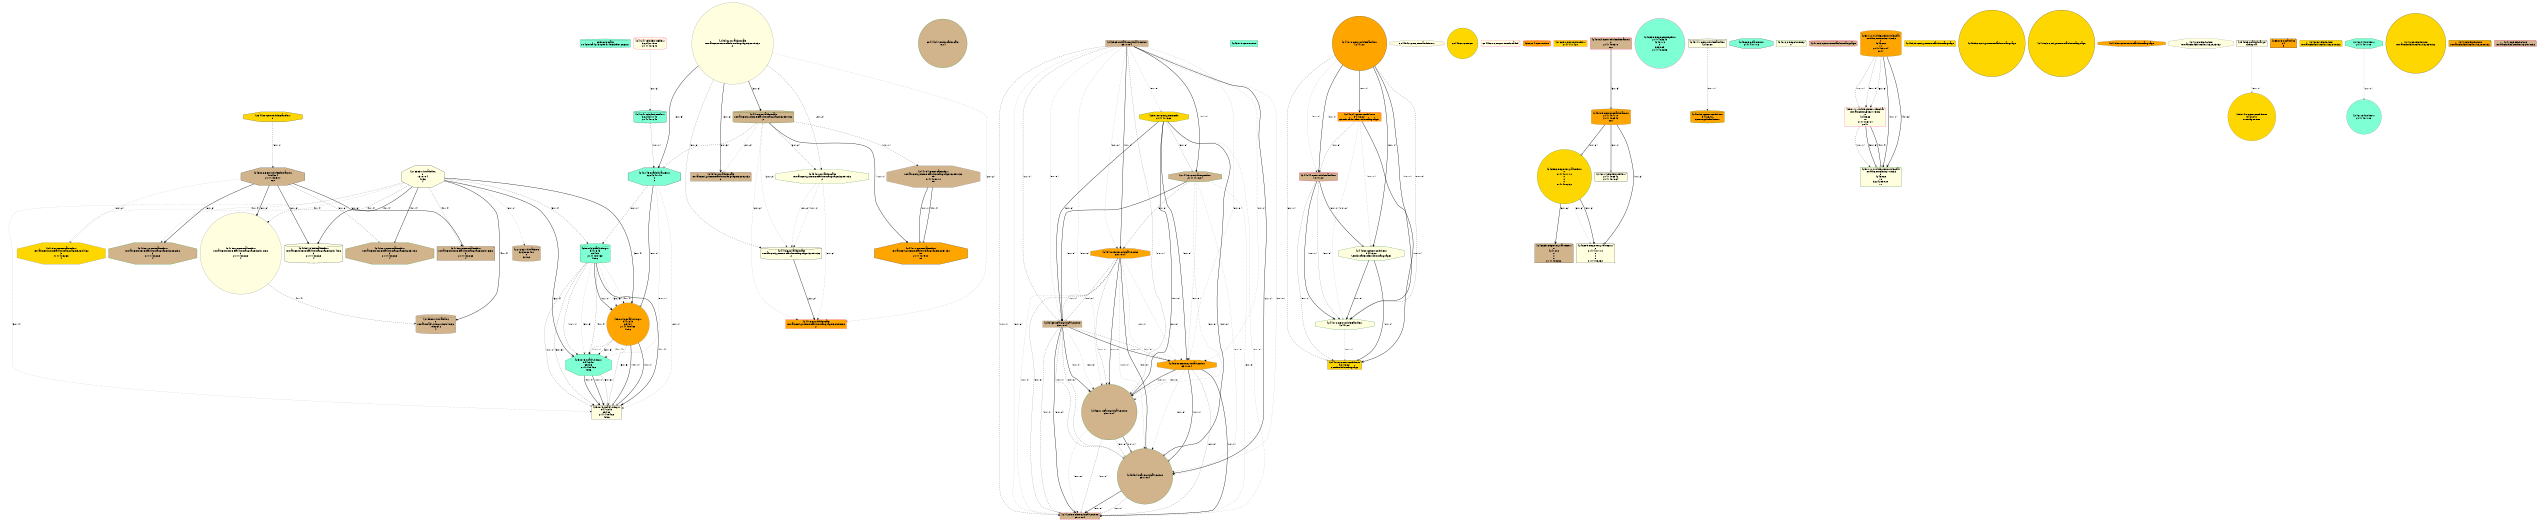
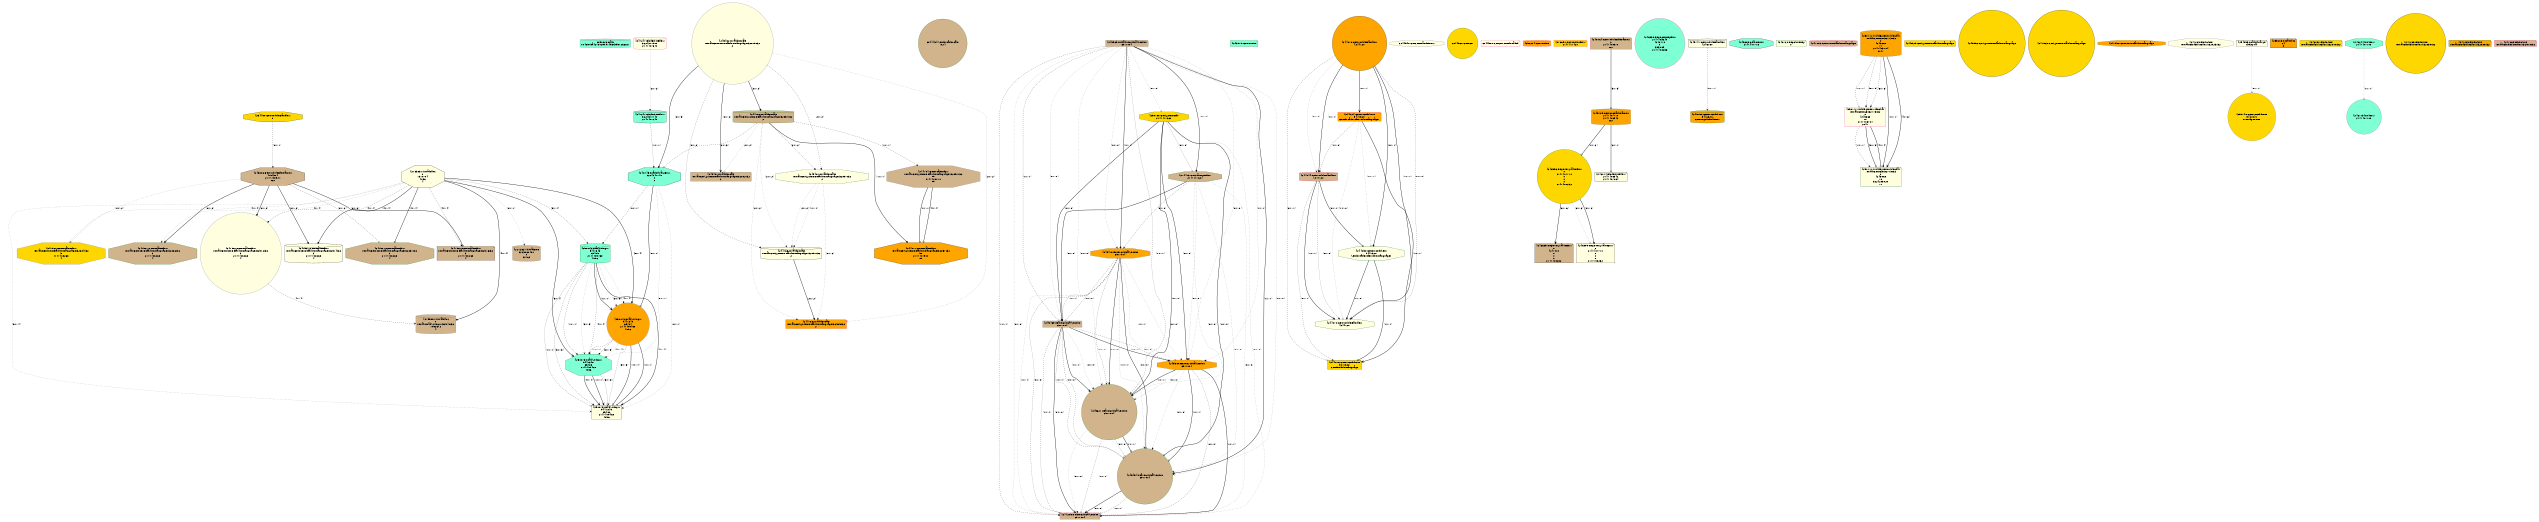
(1633, 186) -> none
(1345, 344) -> none
